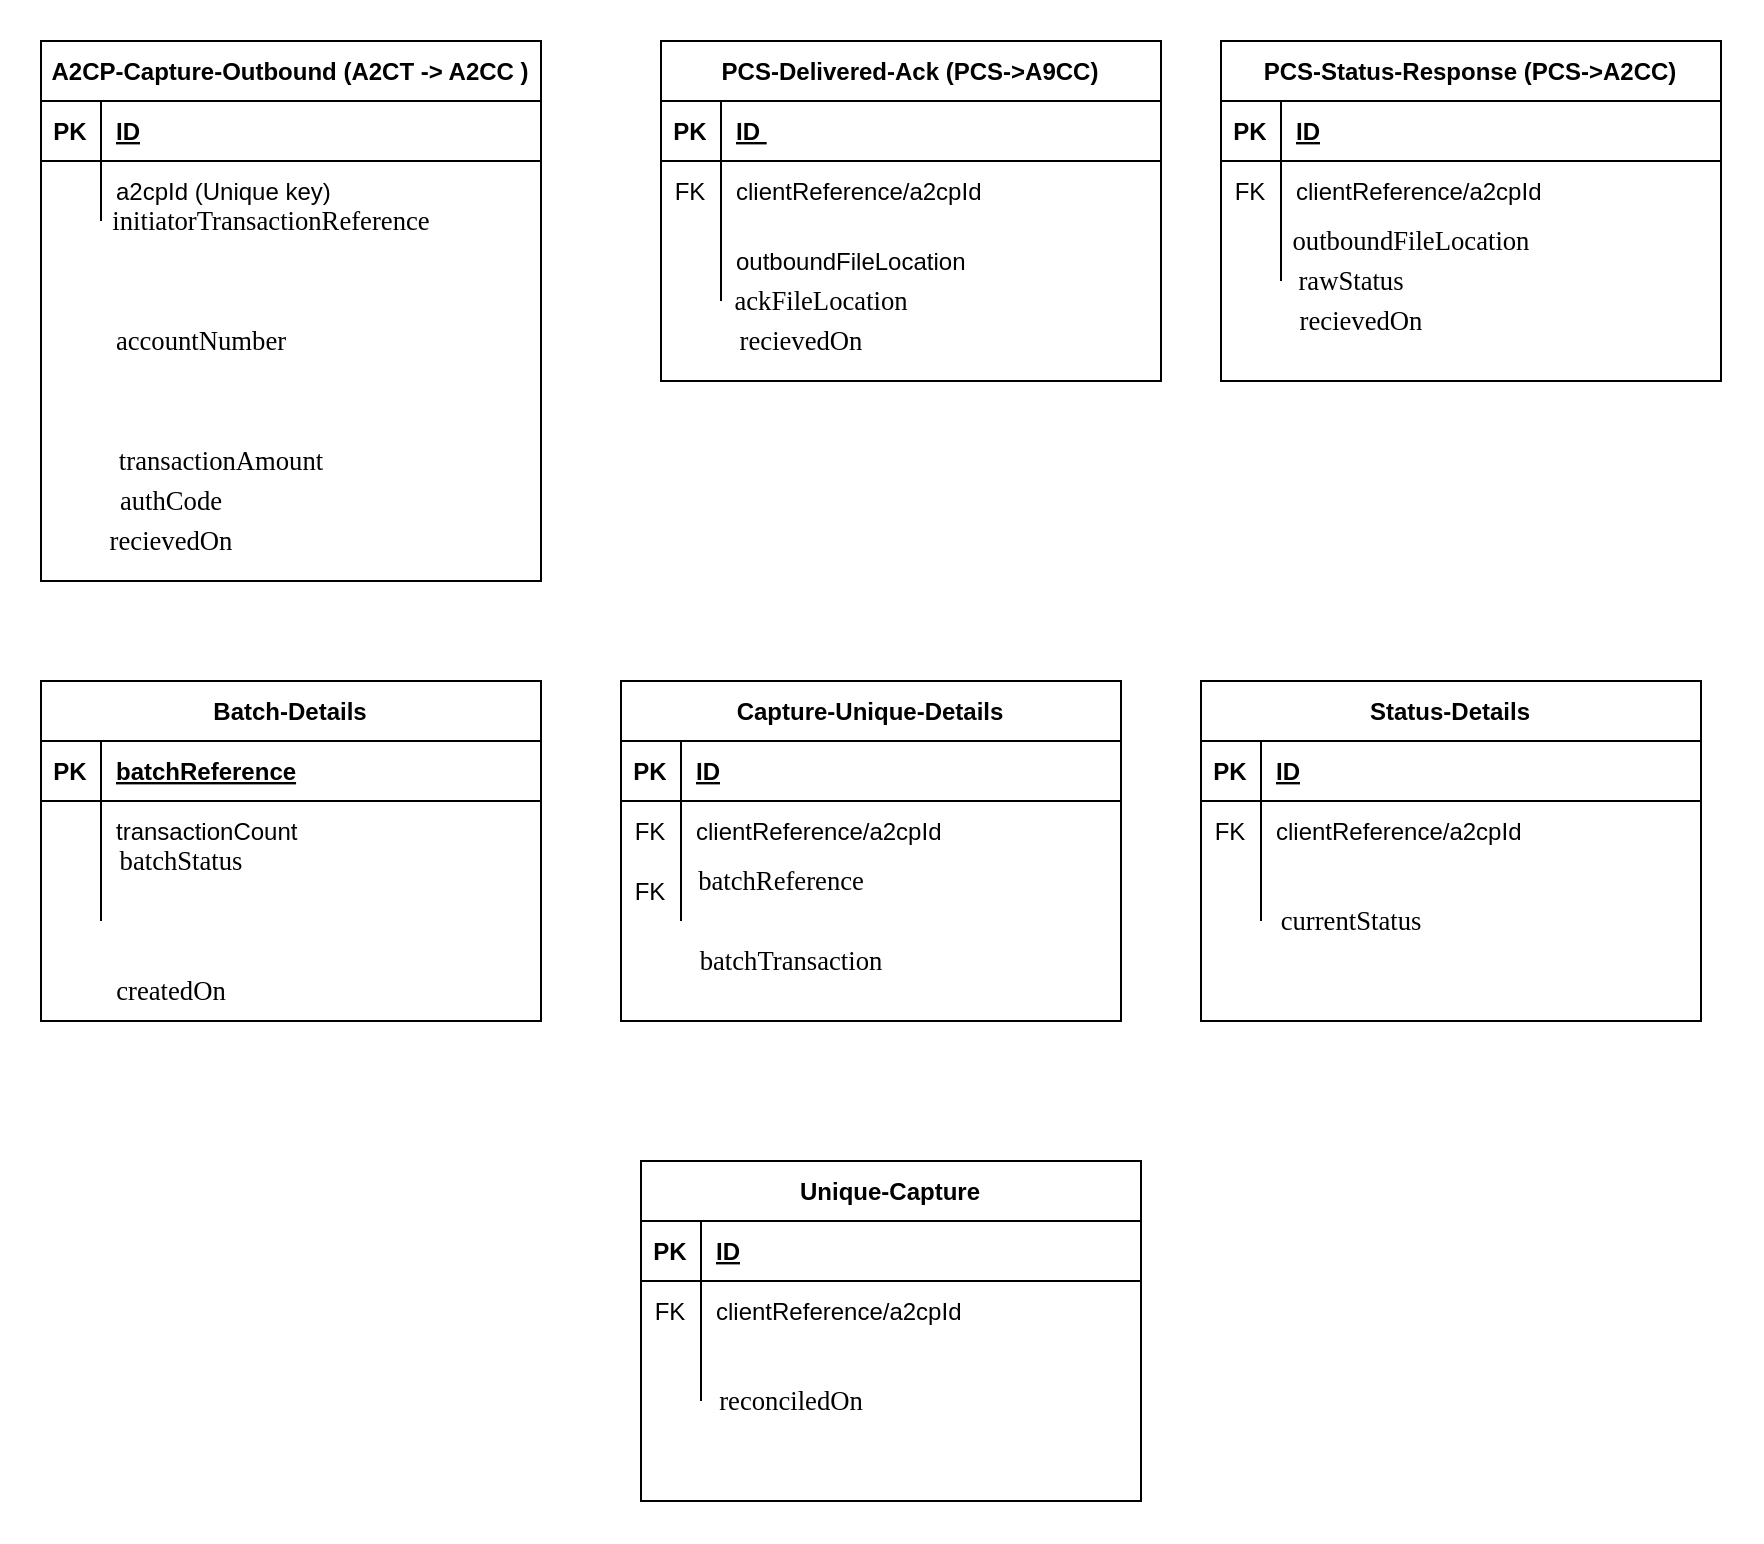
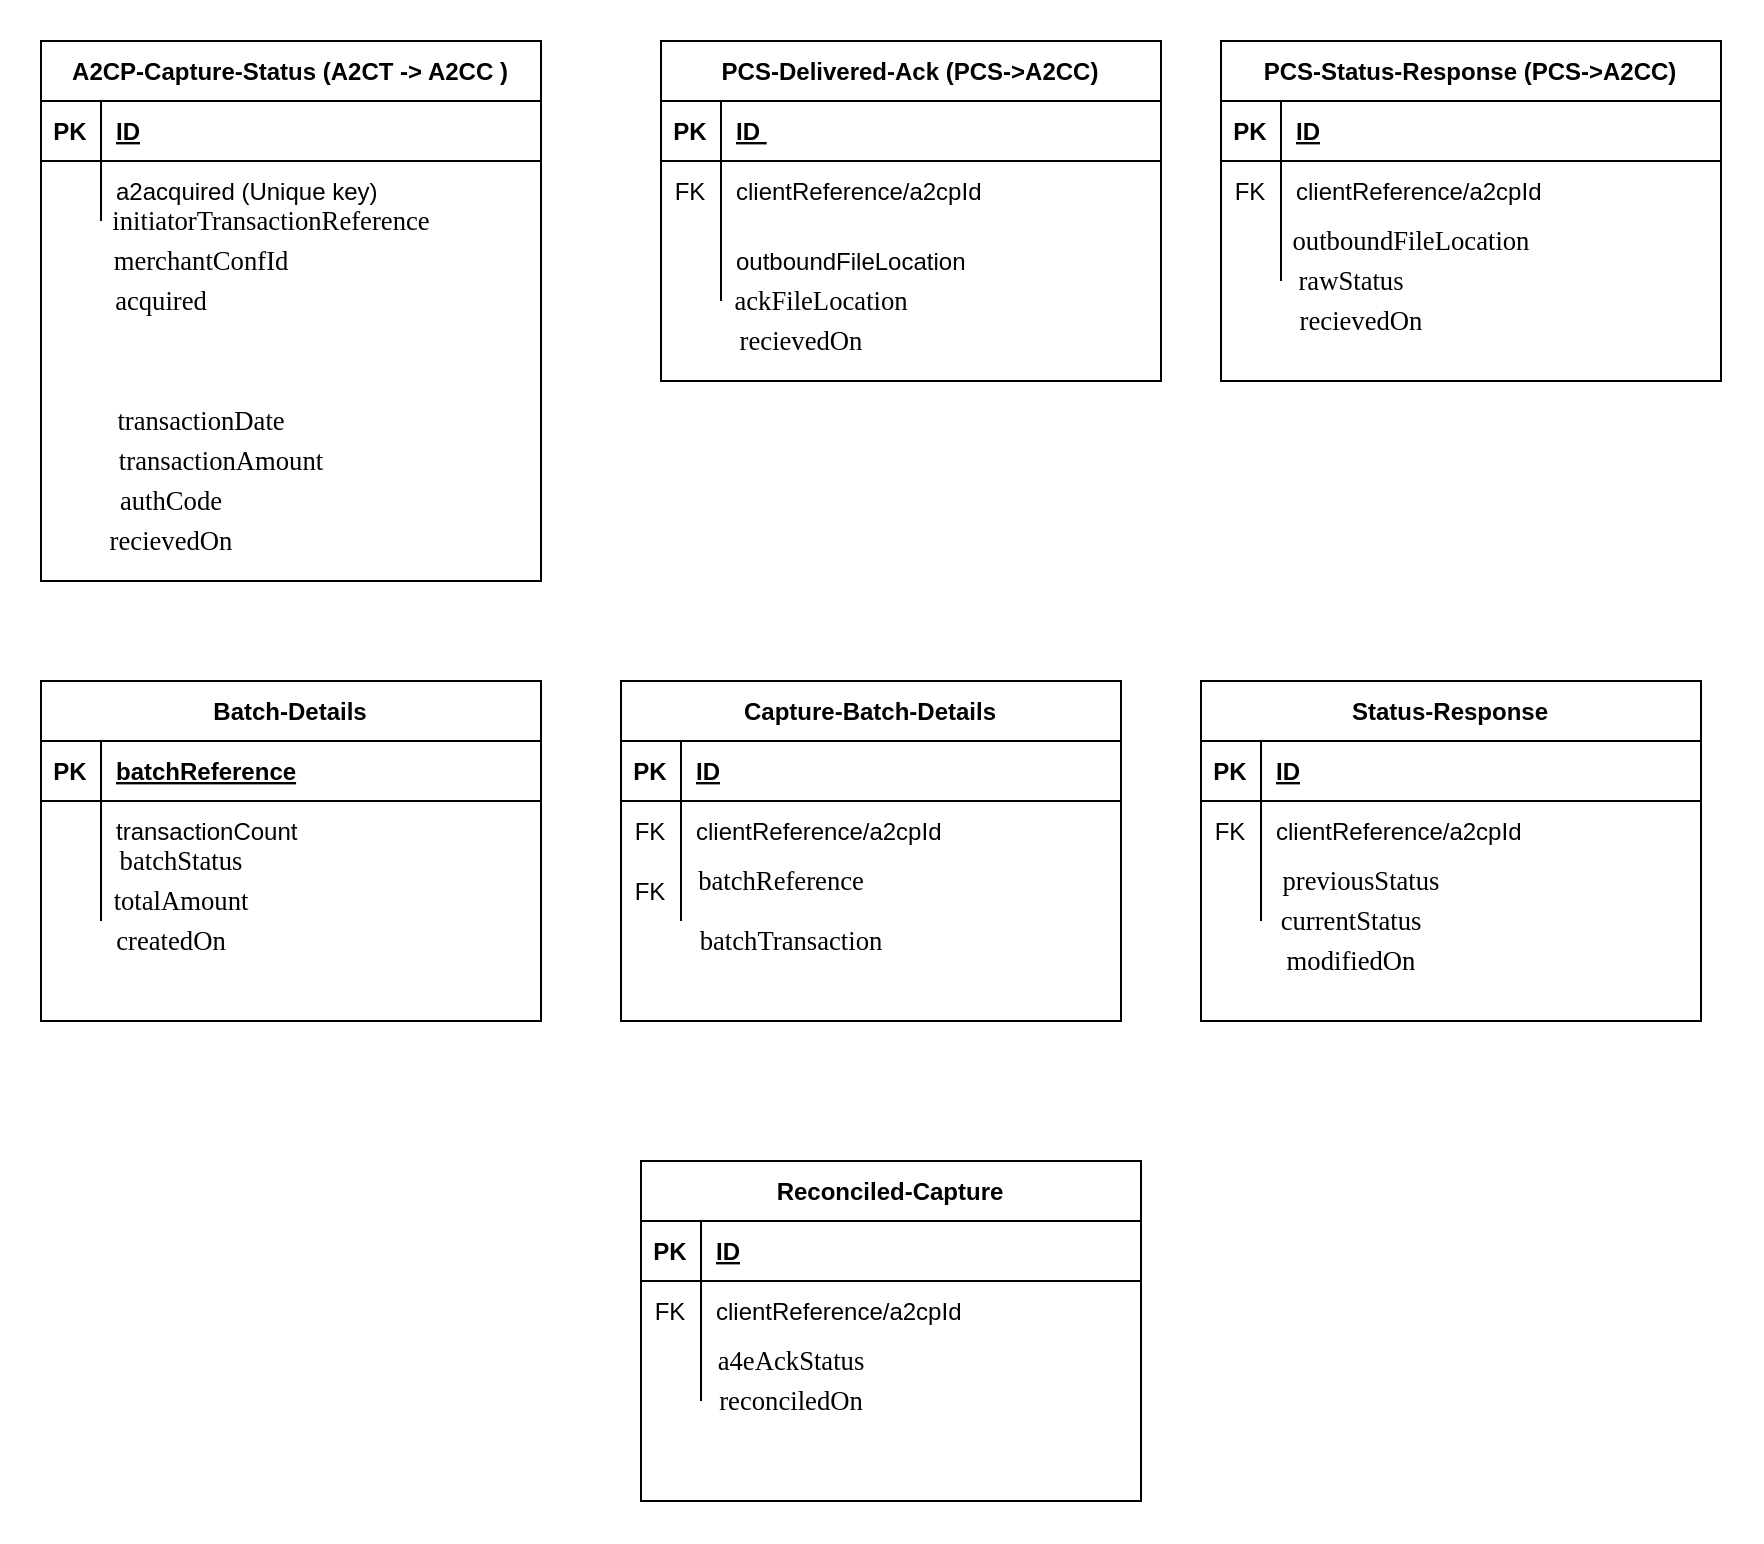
(290, 72) -> (290, 72)
(910, 72) -> (910, 72)
(234, 192) -> (258, 192)
none -> (201, 261)
none -> (161, 301)
(201, 341) -> none
none -> (201, 421)
(870, 712) -> (870, 712)
(1450, 712) -> (1450, 712)
none -> (1361, 881)
none -> (181, 901)
(791, 961) -> (791, 941)
none -> (1351, 961)
(171, 991) -> (171, 941)
(890, 1192) -> (890, 1192)
none -> (791, 1361)
